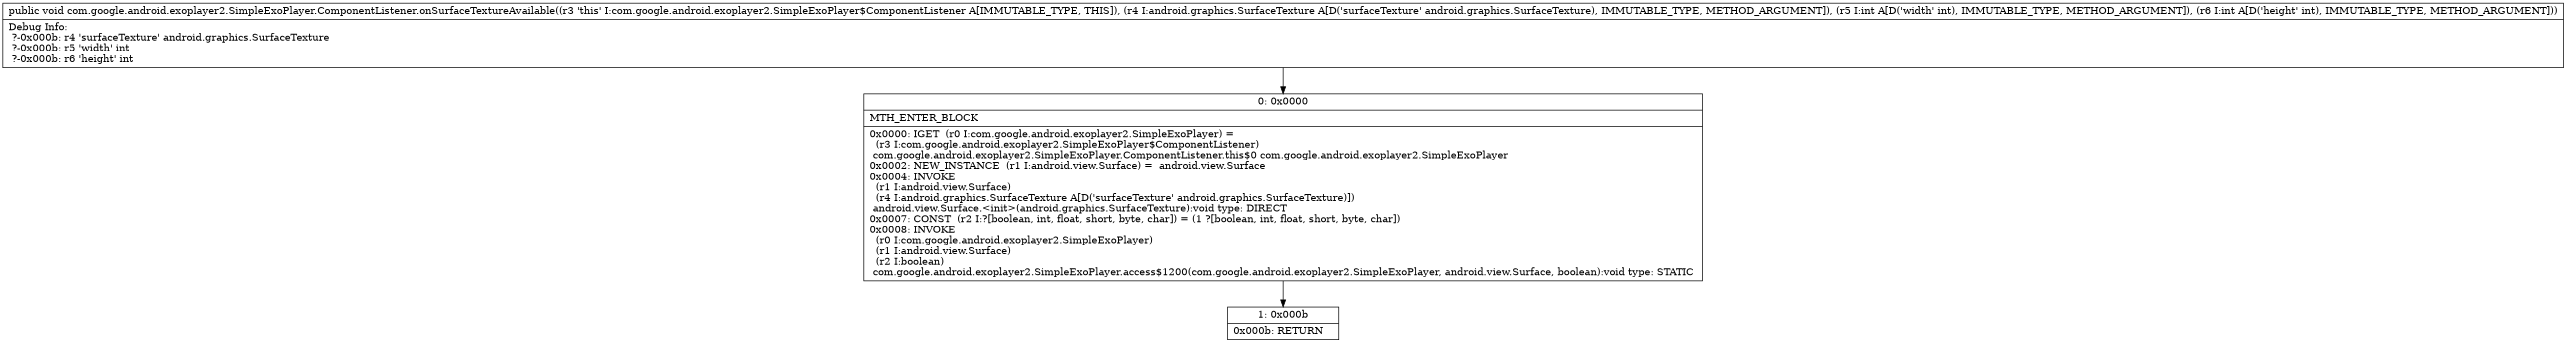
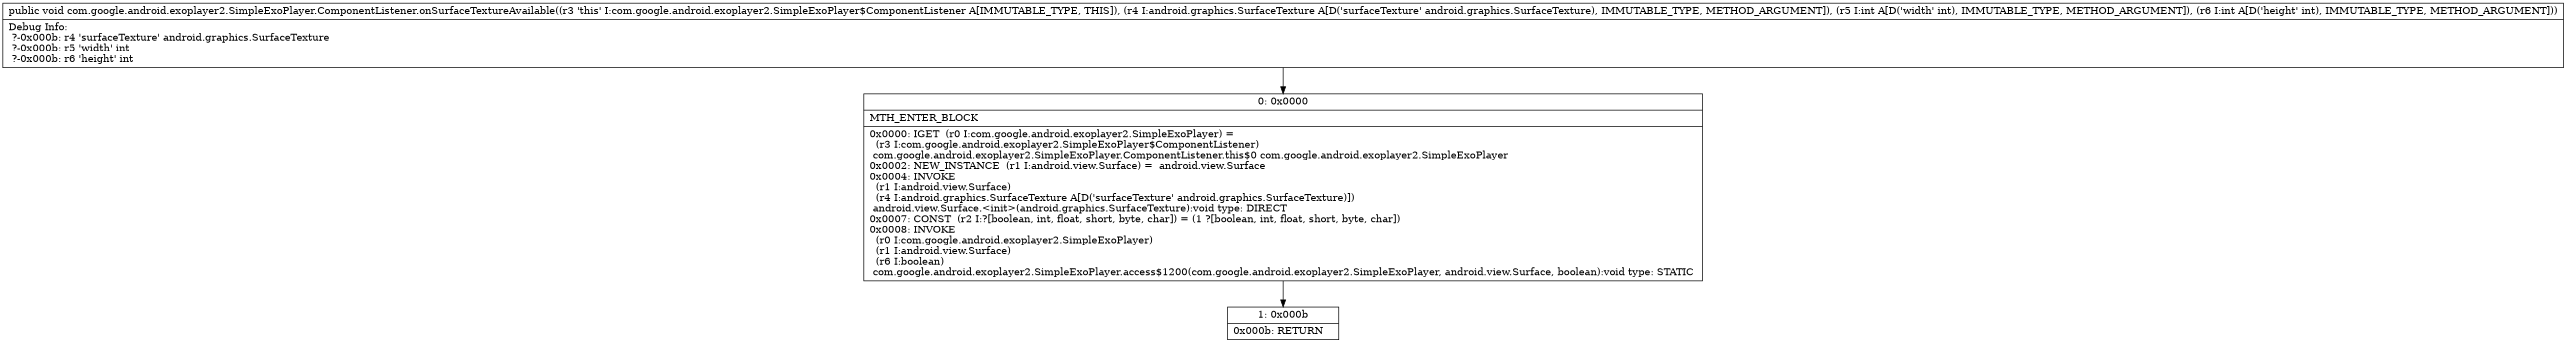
(907, 262) -> (907, 262)
